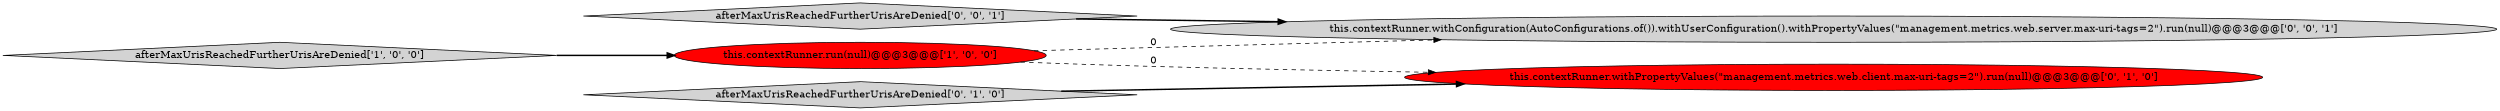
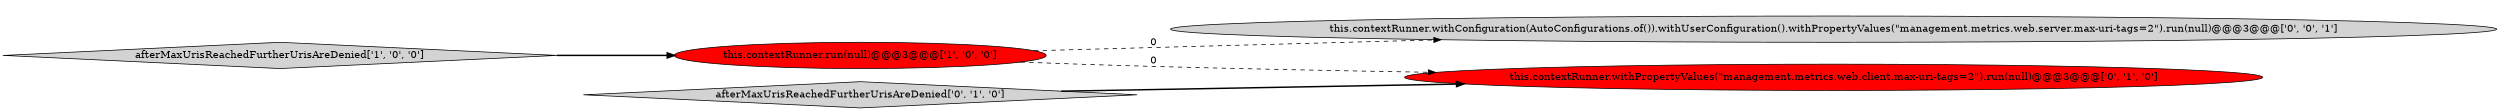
(860, 16) -> none
